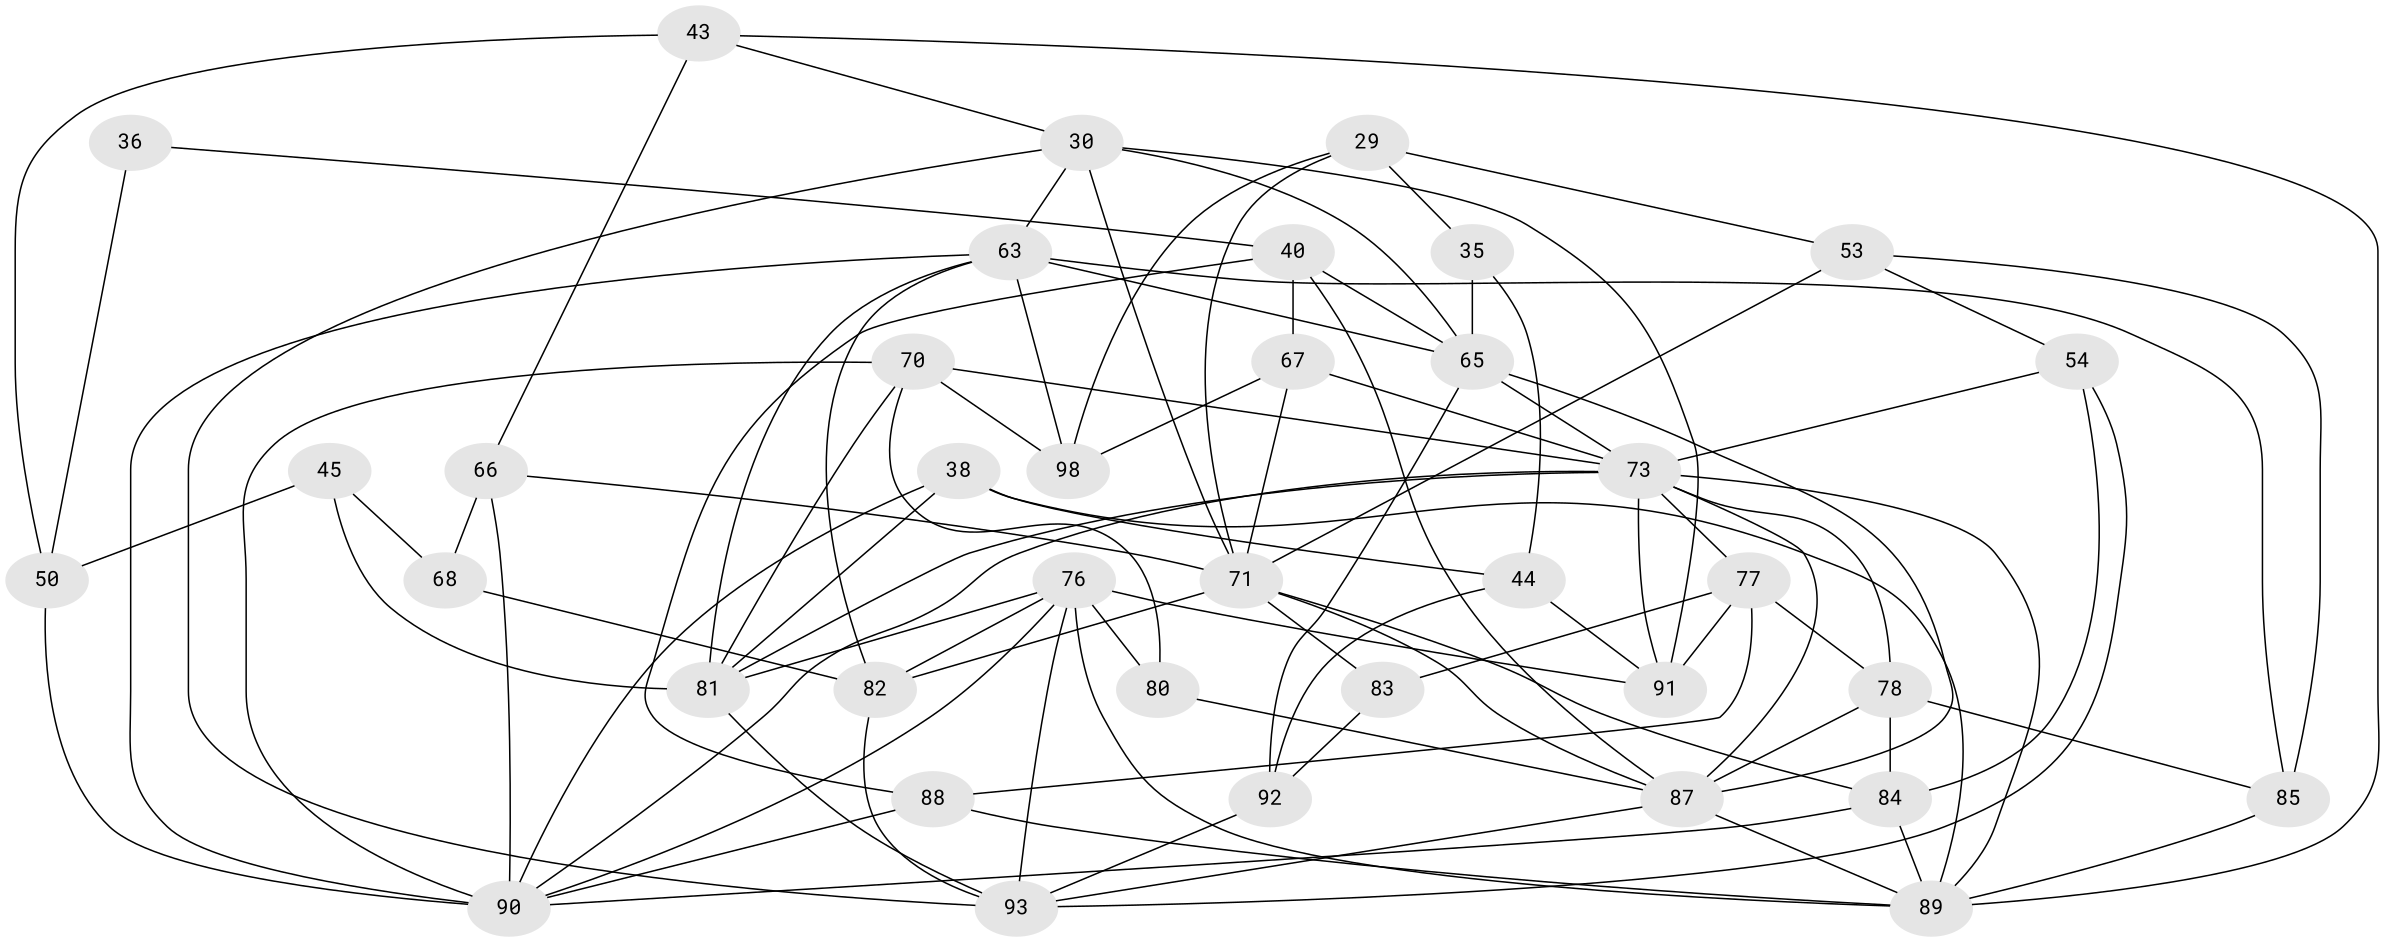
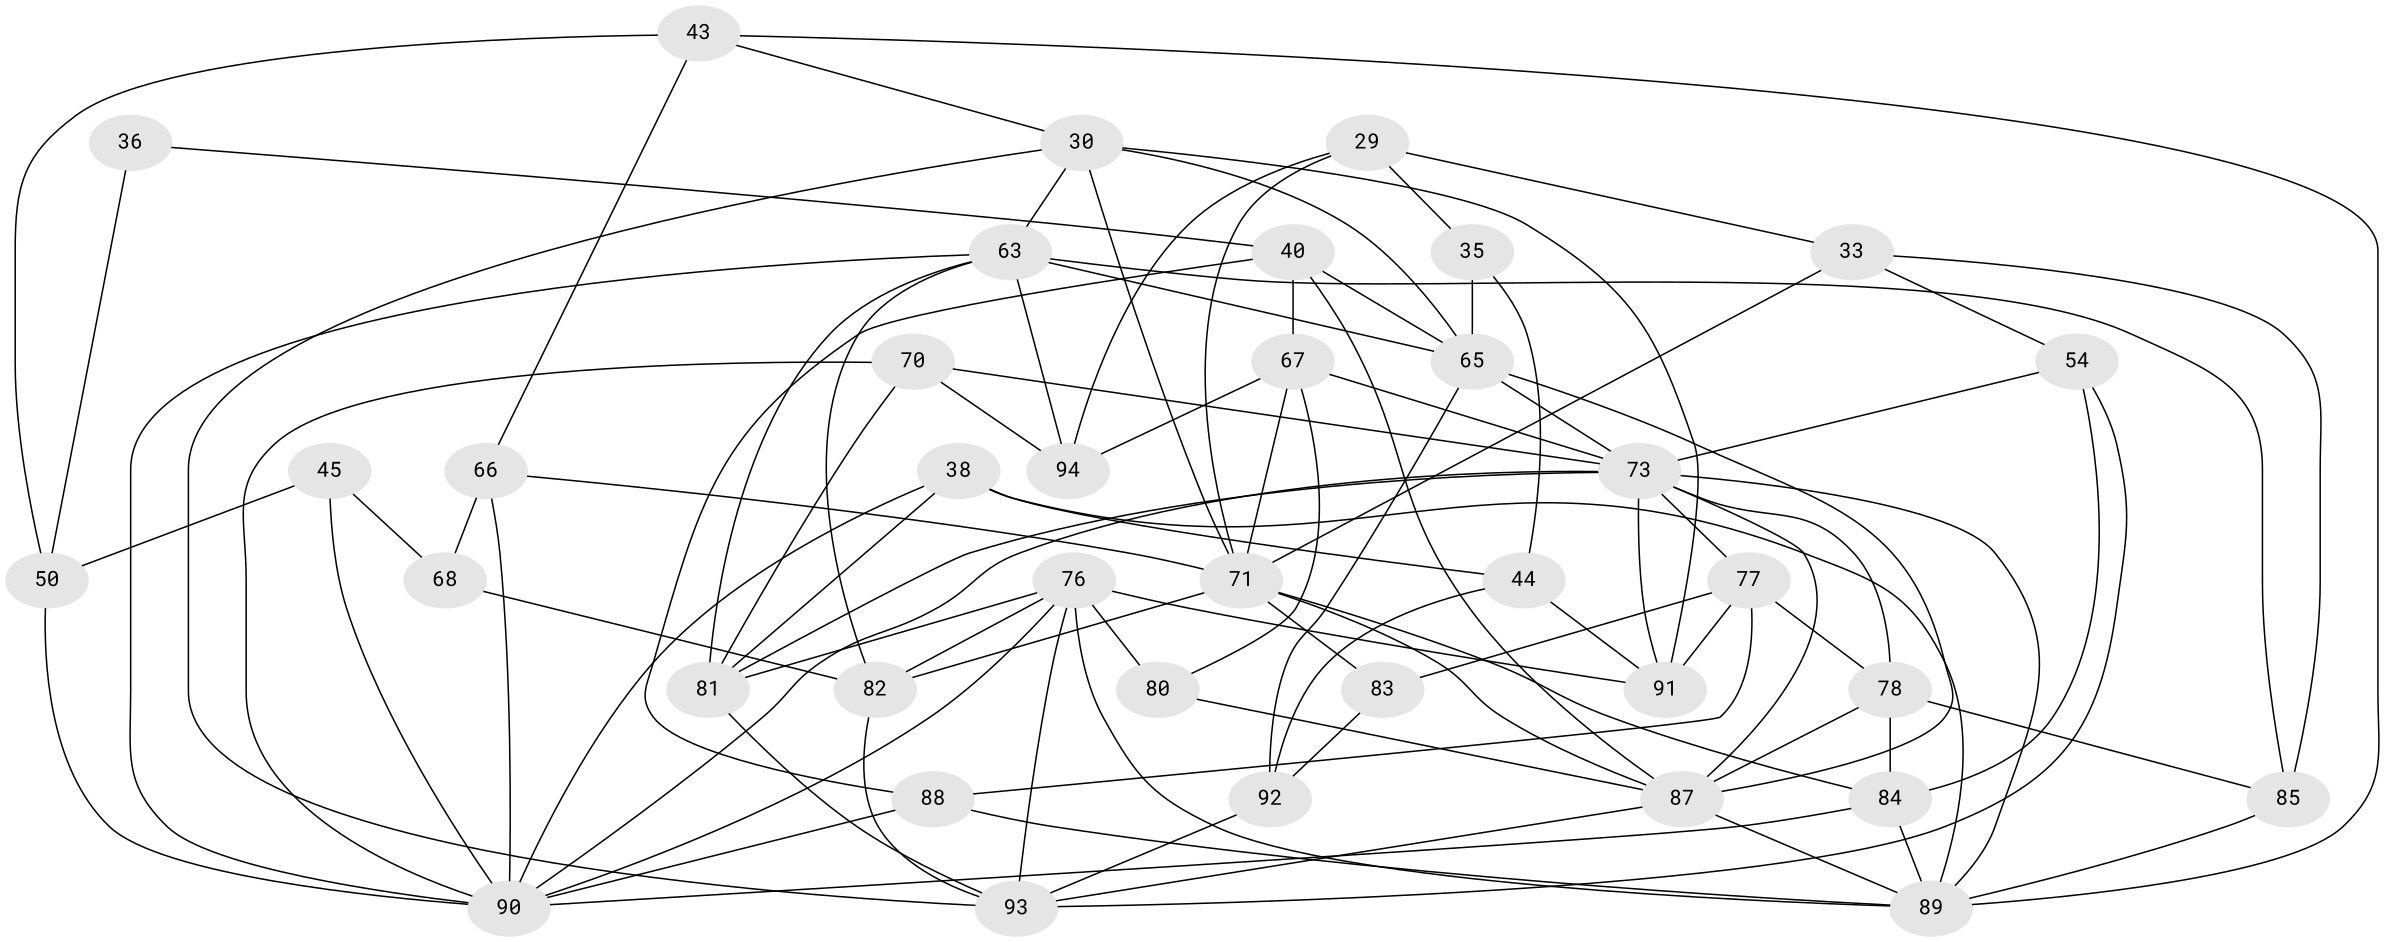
(1852, 252) -> (1852, 252)
(1068, 471) -> (1068, 471)
(1028, 527) -> (1313, 561)
(463, 650) -> (385, 701)
